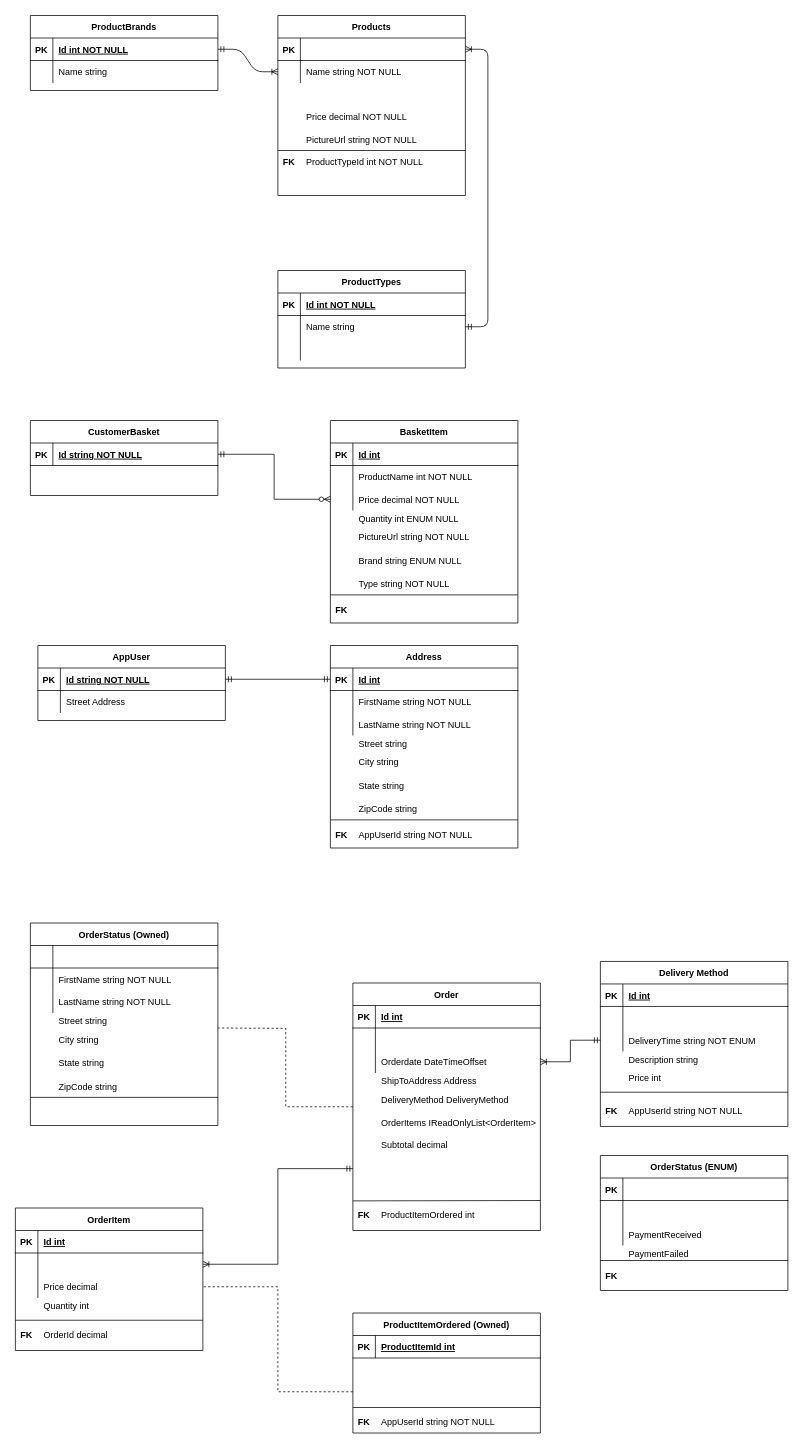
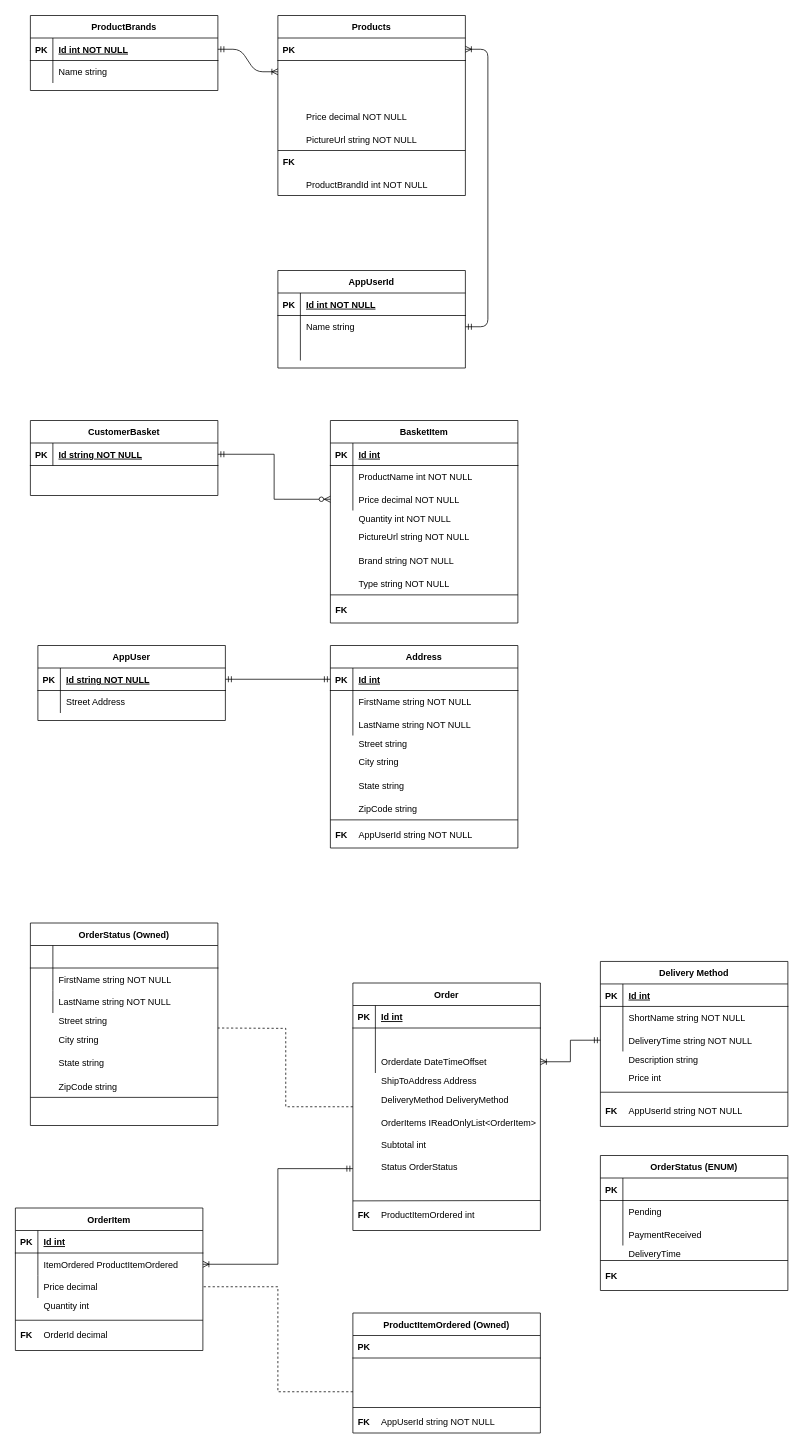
(383, 72) -> none
(383, 162) -> none
none -> (383, 184)
(371, 282) -> (371, 282)
(408, 518) -> (406, 518)
(409, 561) -> (407, 561)
none -> (705, 1018)
(691, 1040) -> (691, 1040)
(417, 1145) -> (408, 1145)
none -> (458, 1167)
none -> (705, 1212)
(659, 1253) -> (655, 1253)
none -> (120, 1264)
(458, 1347) -> none
